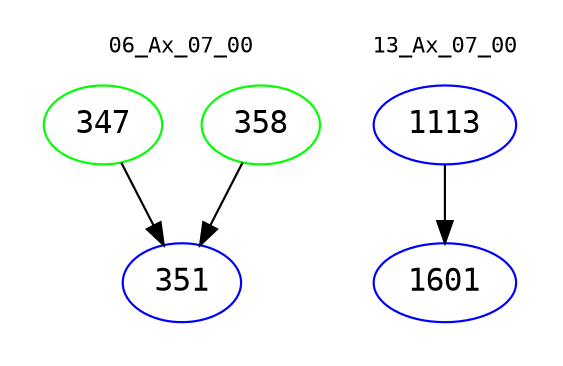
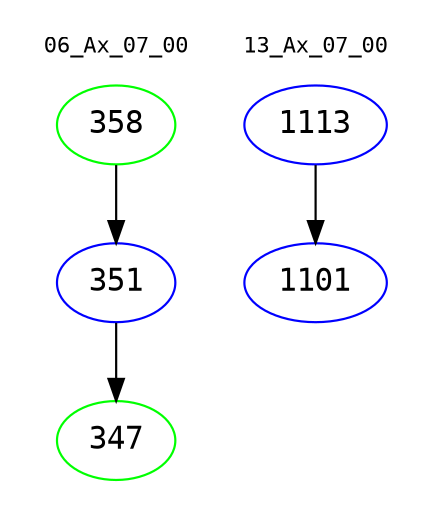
(137, 194) -> (116, 351)
(445, 283) -> (316, 283)
